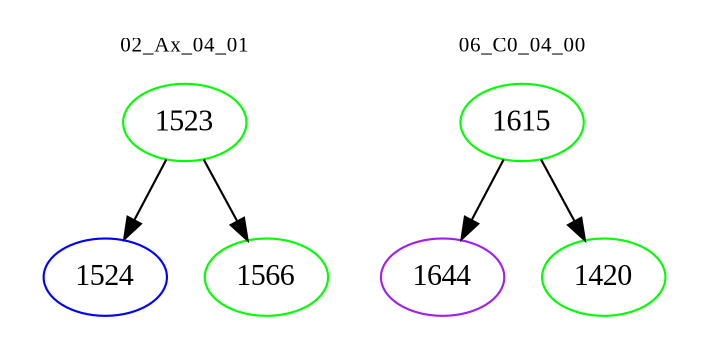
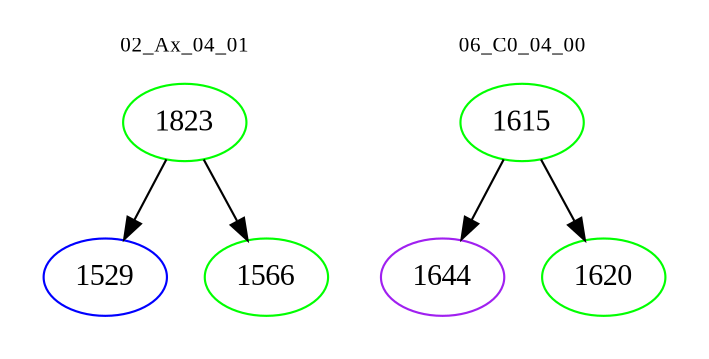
(185, 122) -> (185, 122)
(105, 277) -> (105, 277)
(604, 277) -> (604, 277)
